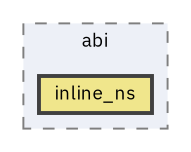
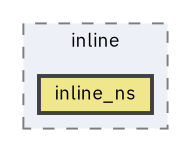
(95, 42) -> (95, 42)
